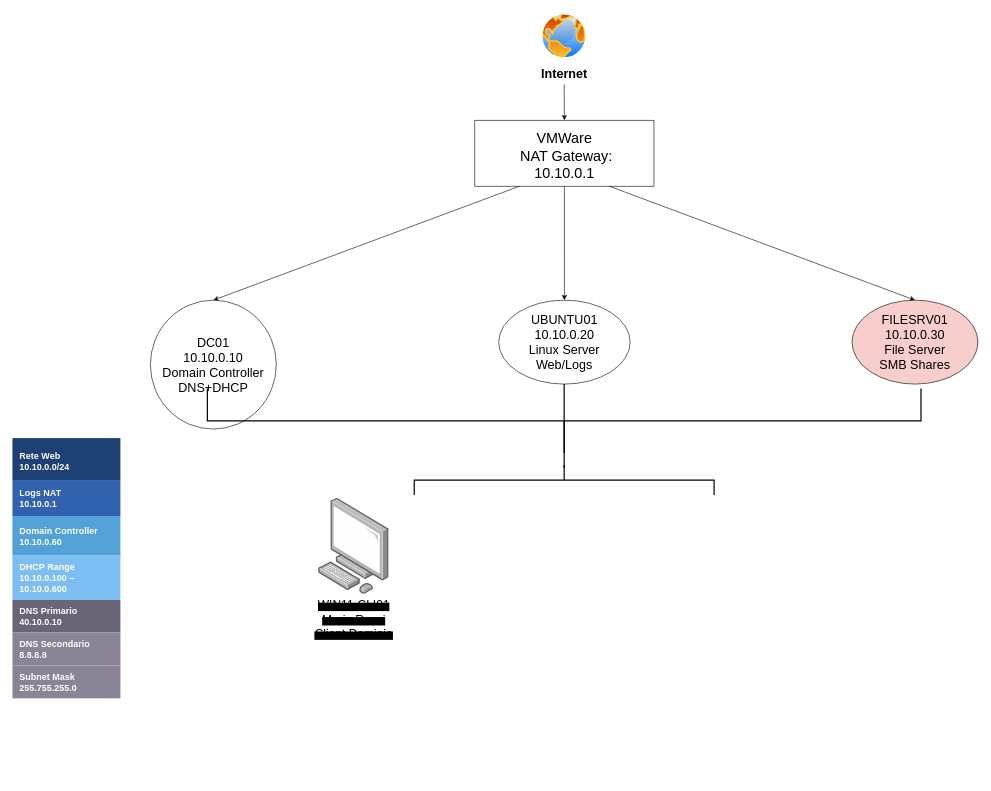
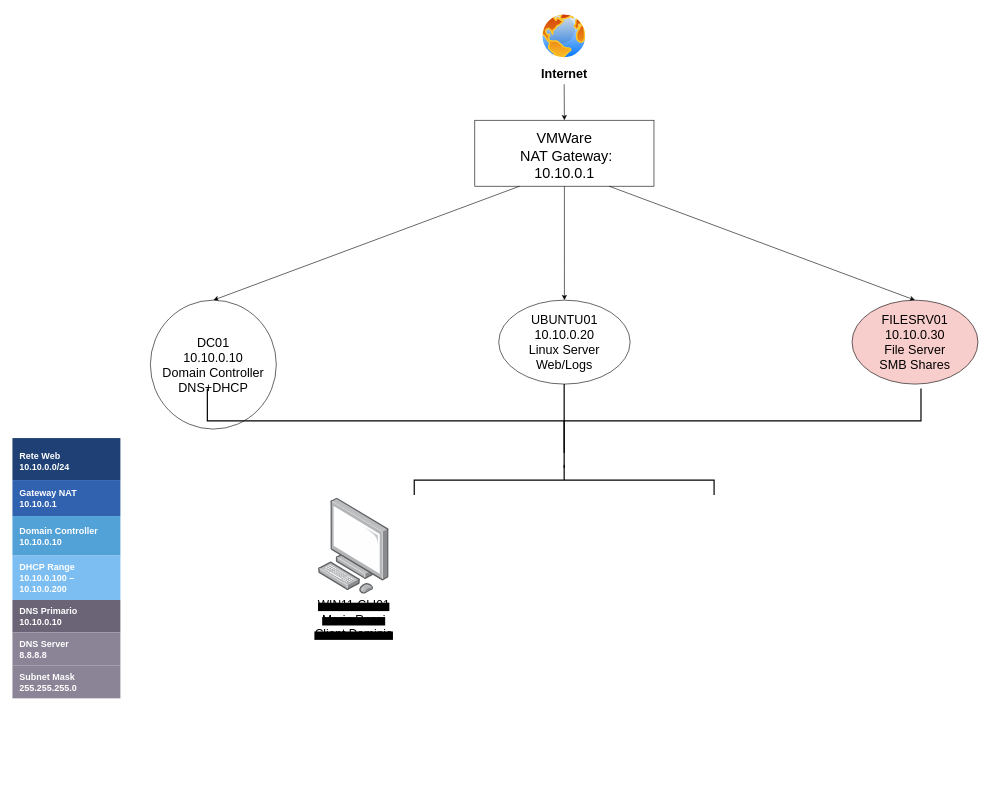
(35, 498) -> (41, 498)
(50, 536) -> (50, 536)
(69, 578) -> (69, 578)
(41, 617) -> (41, 617)
(46, 650) -> (39, 650)
(43, 683) -> (43, 683)
